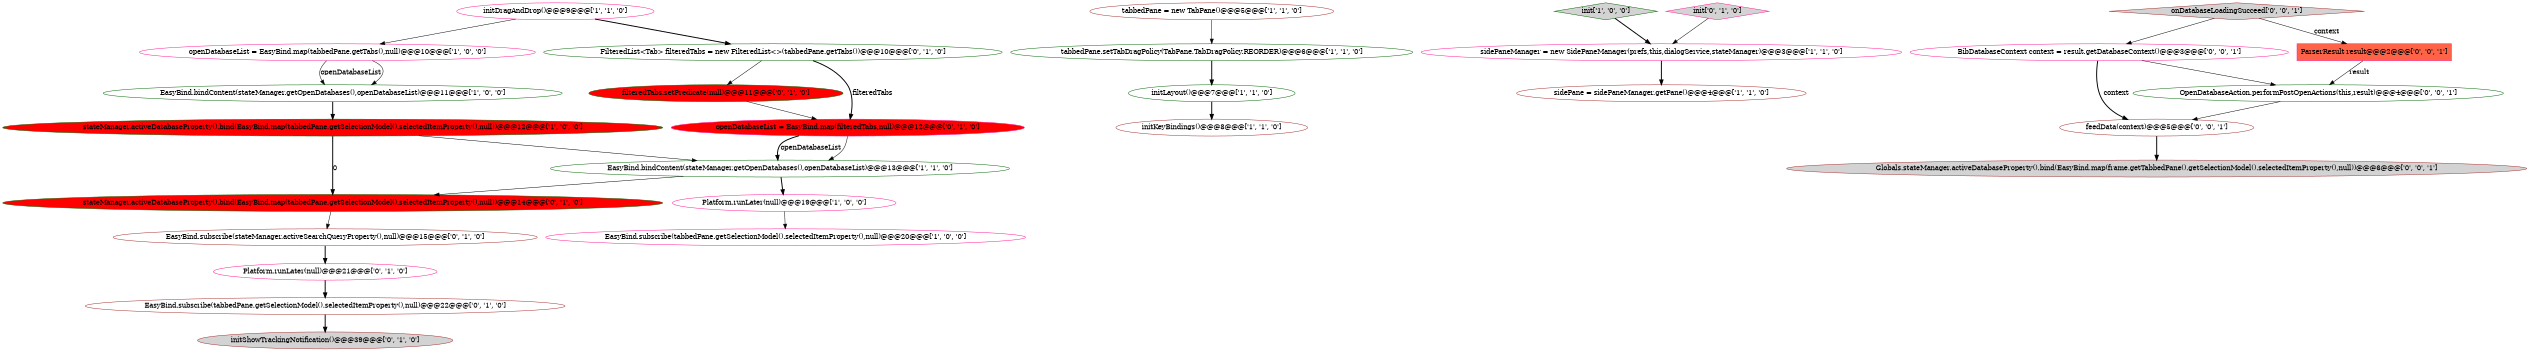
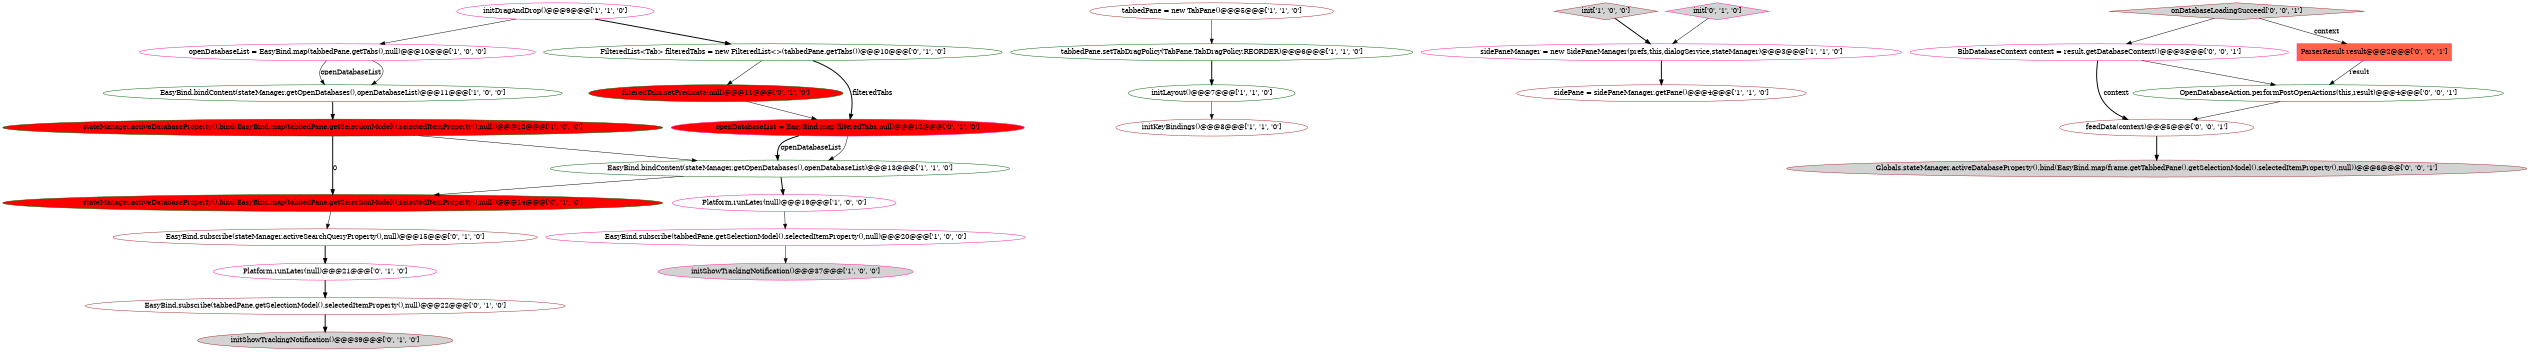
(1606, 11) -> (1606, 11)
(1212, 108) -> (1212, 108)
none -> (786, 272)
